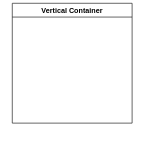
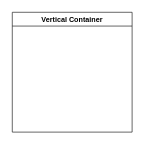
(72, 63) -> (72, 72)
